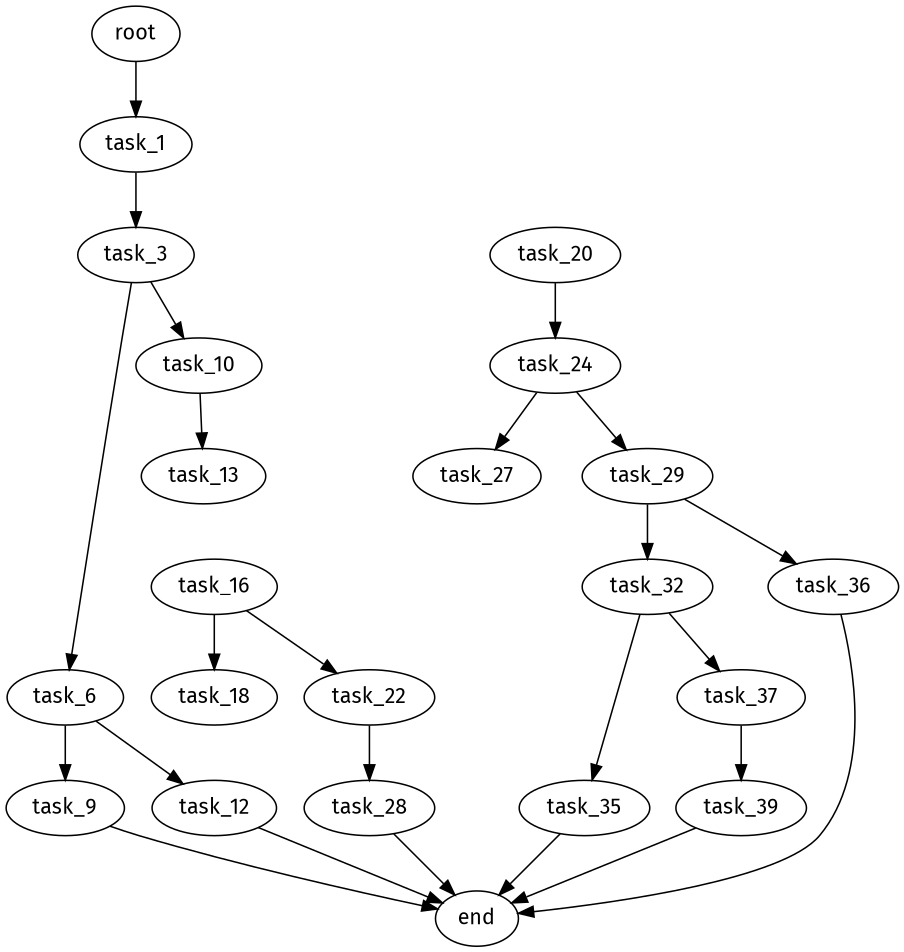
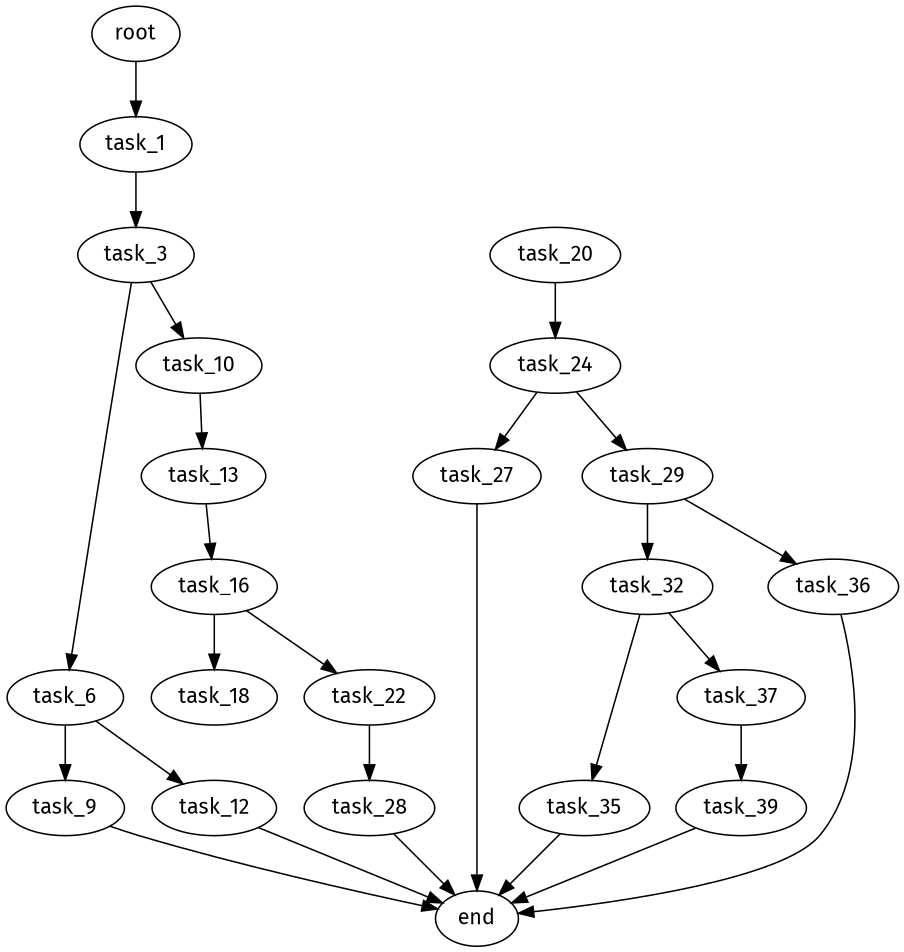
none -> (208, 524)
none -> (477, 689)
